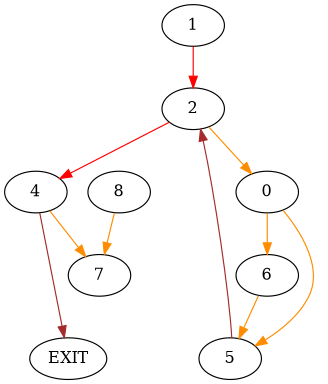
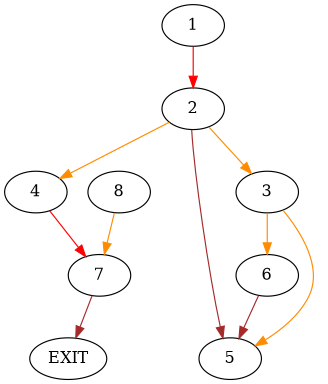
(120, 148) -> (120, 148)
(267, 192) -> (267, 192)
(64, 229) -> (64, 229)
(220, 239) -> (203, 229)
(51, 270) -> (86, 311)
(251, 312) -> (251, 312)
